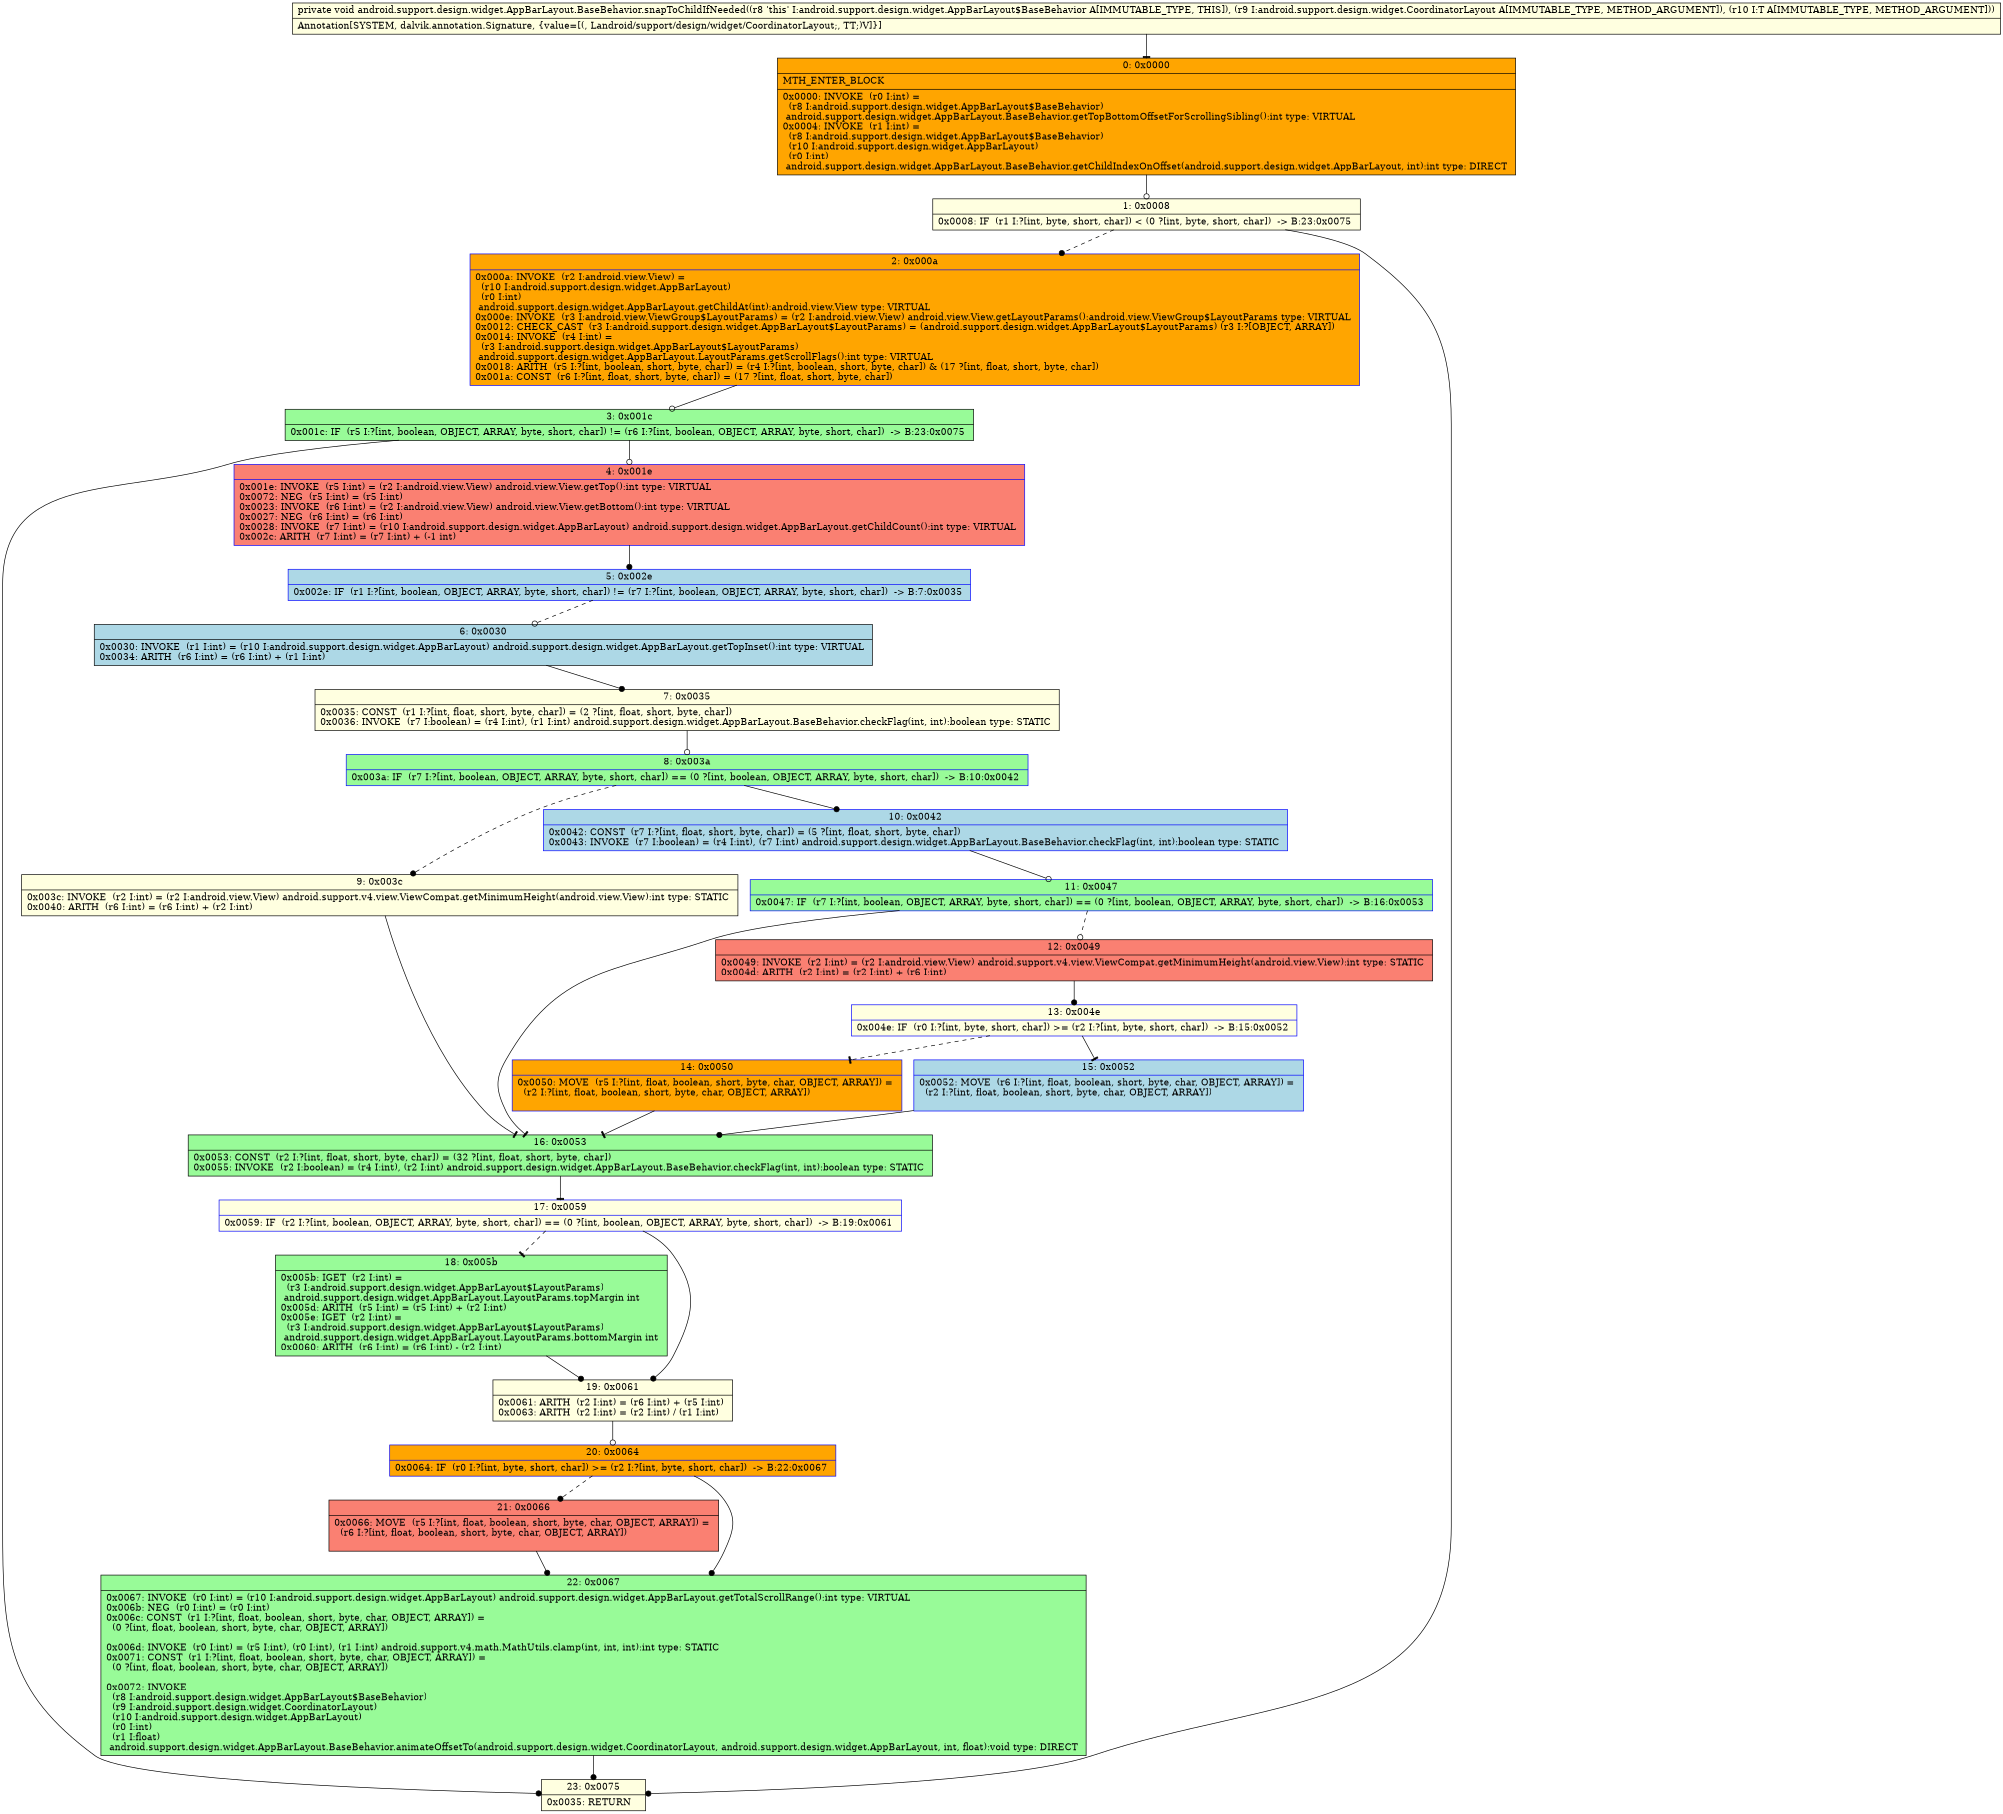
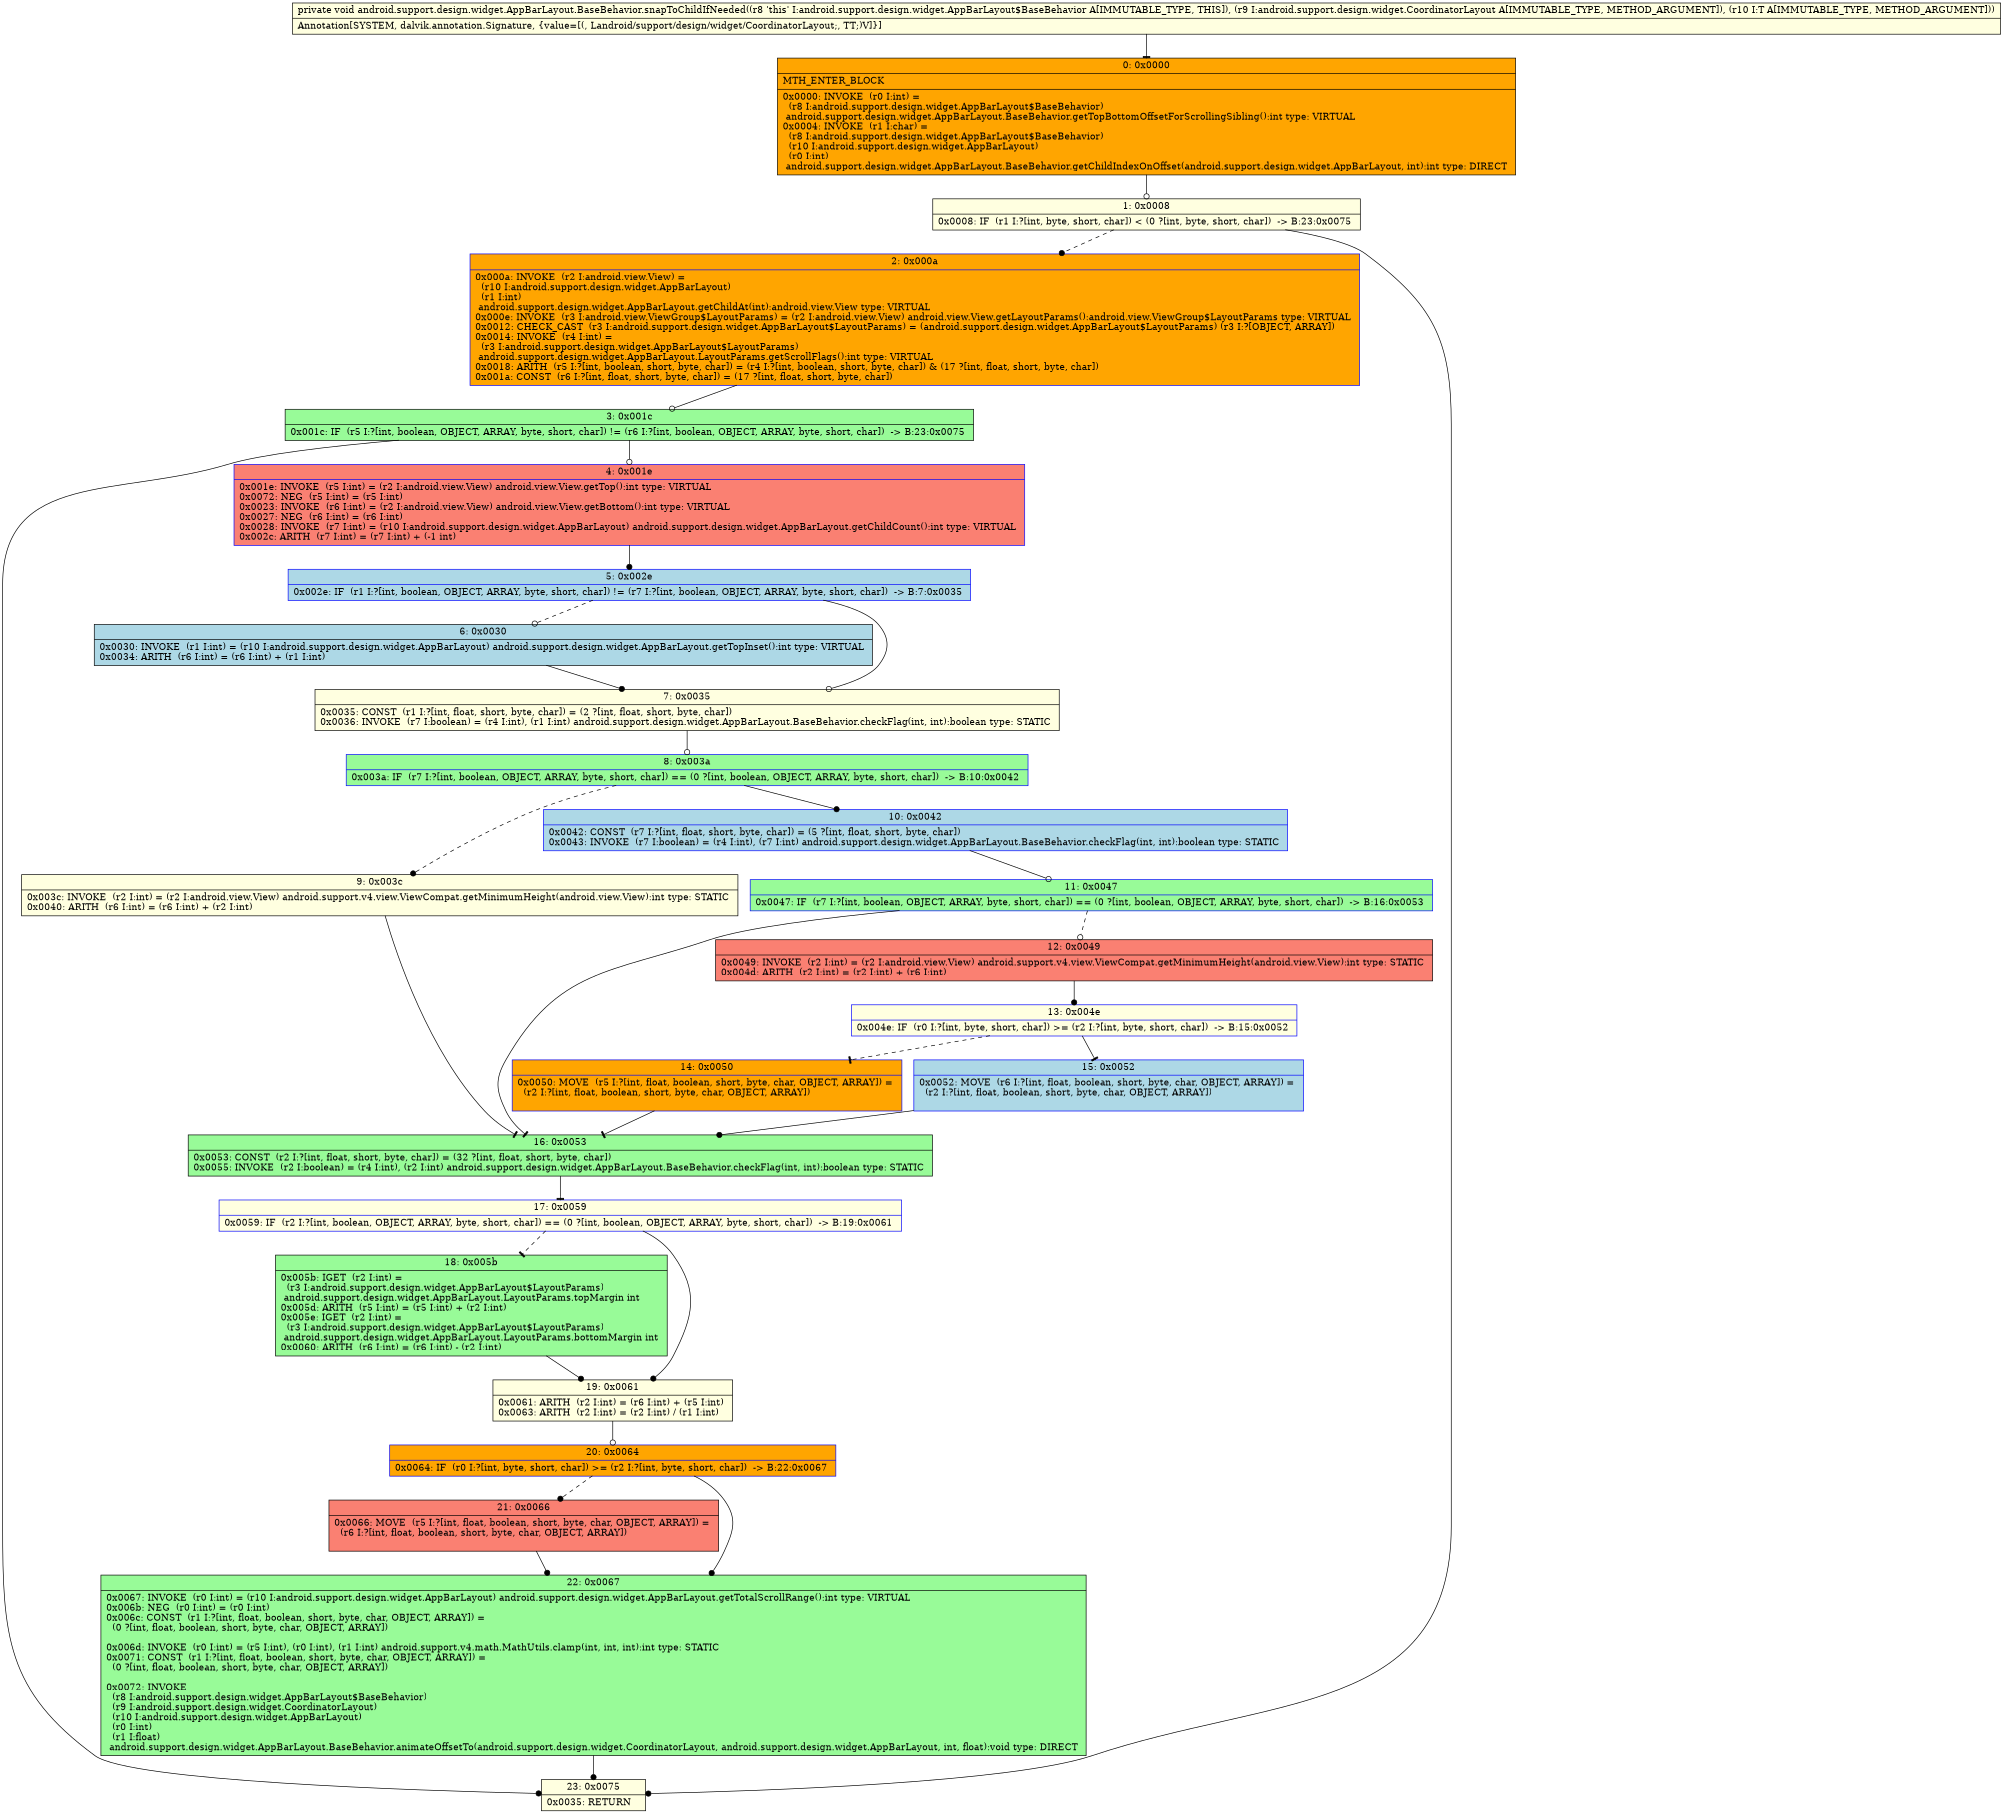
(853, 127) -> (857, 127)
(499, 297) -> (499, 297)
none -> (887, 641)
